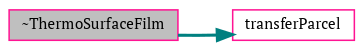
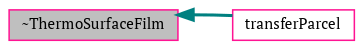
(198, 35) -> (213, 15)
